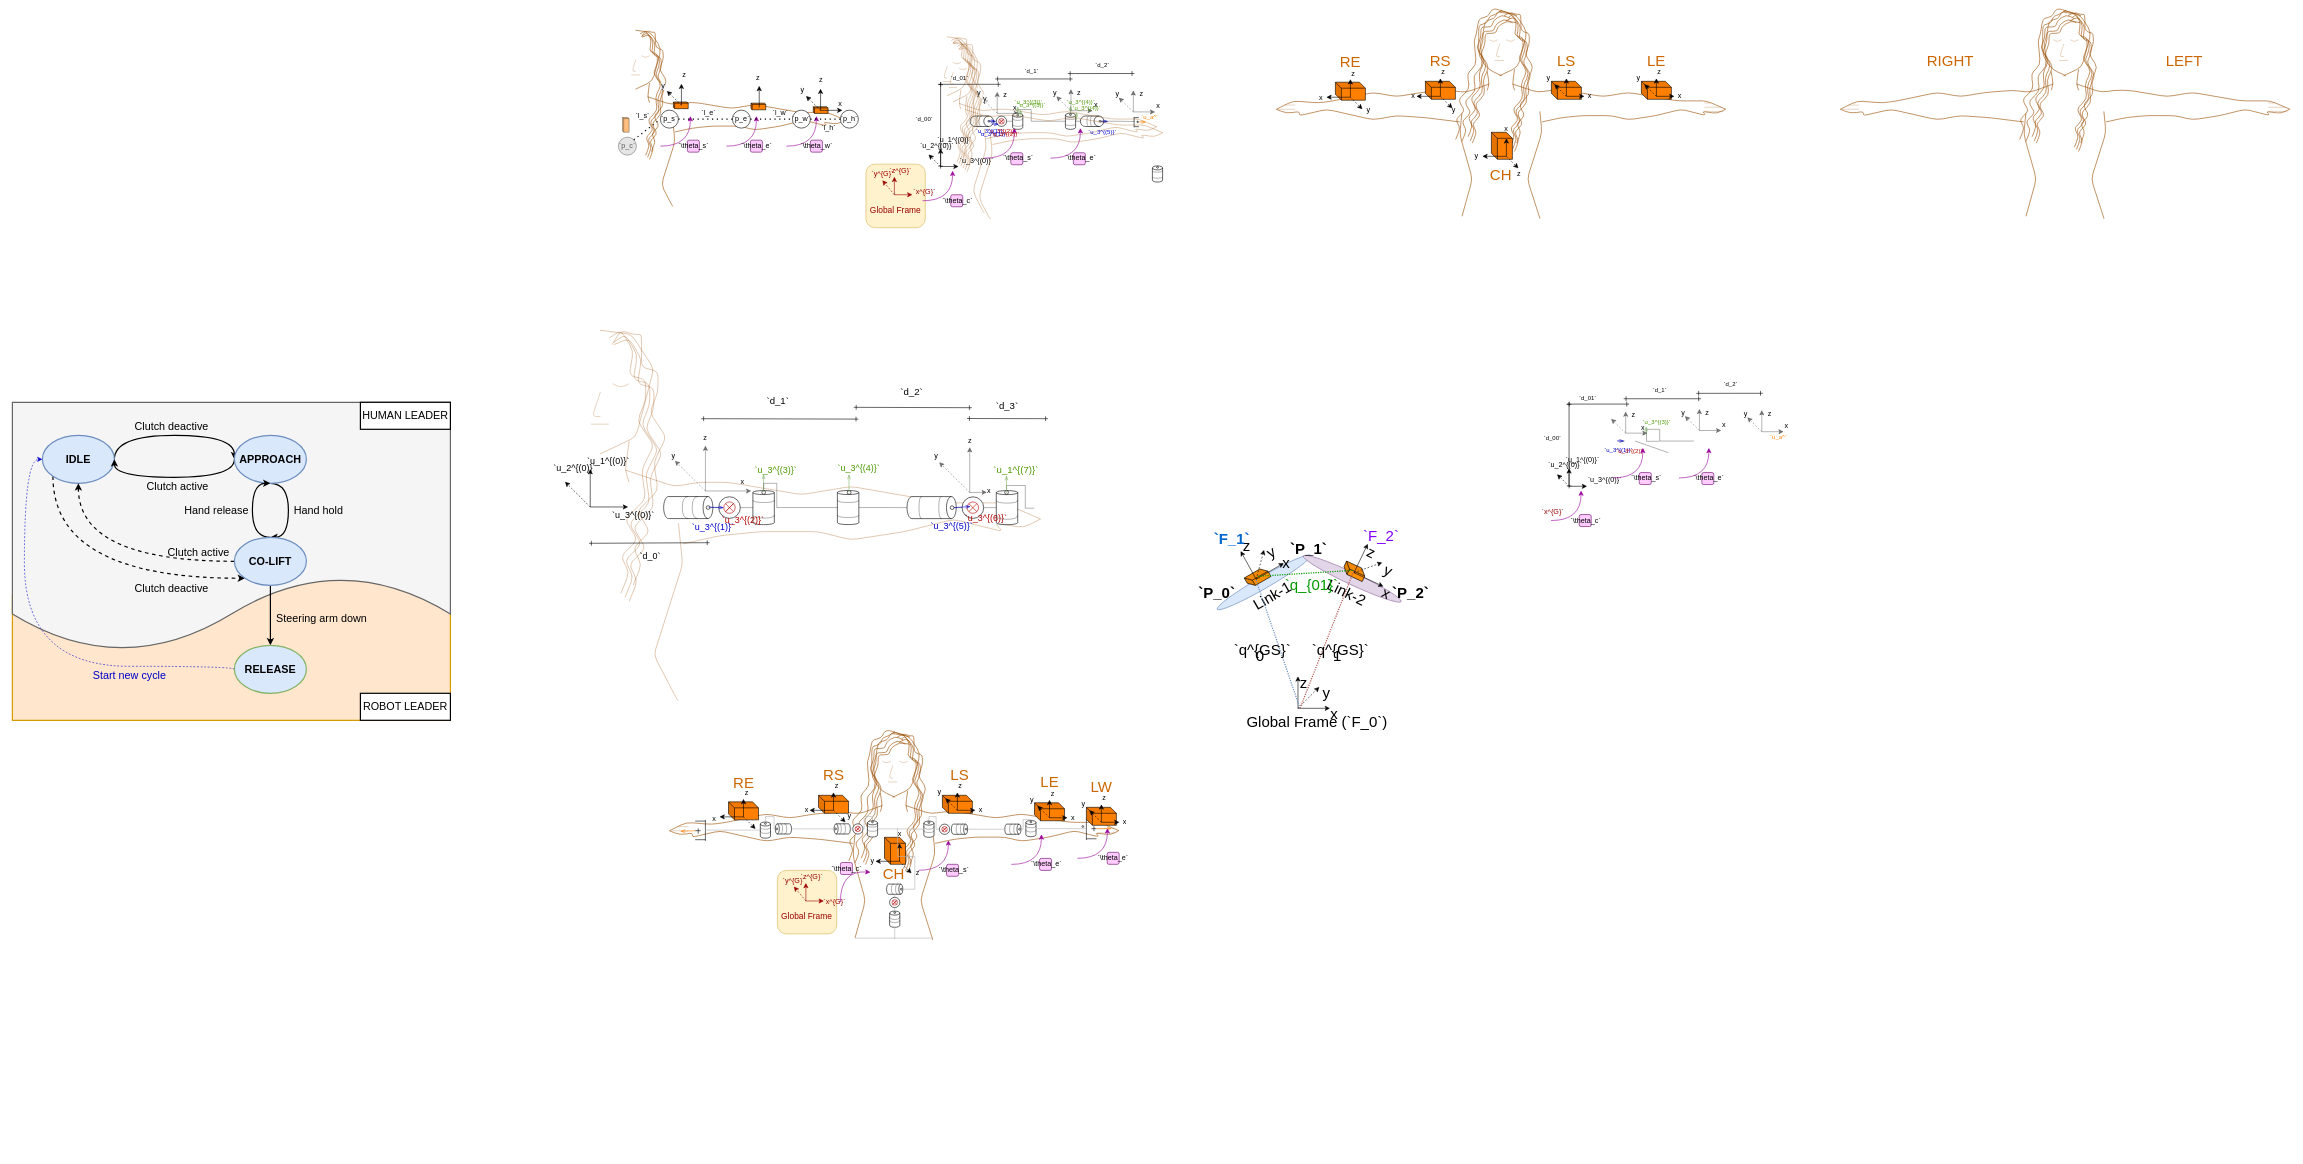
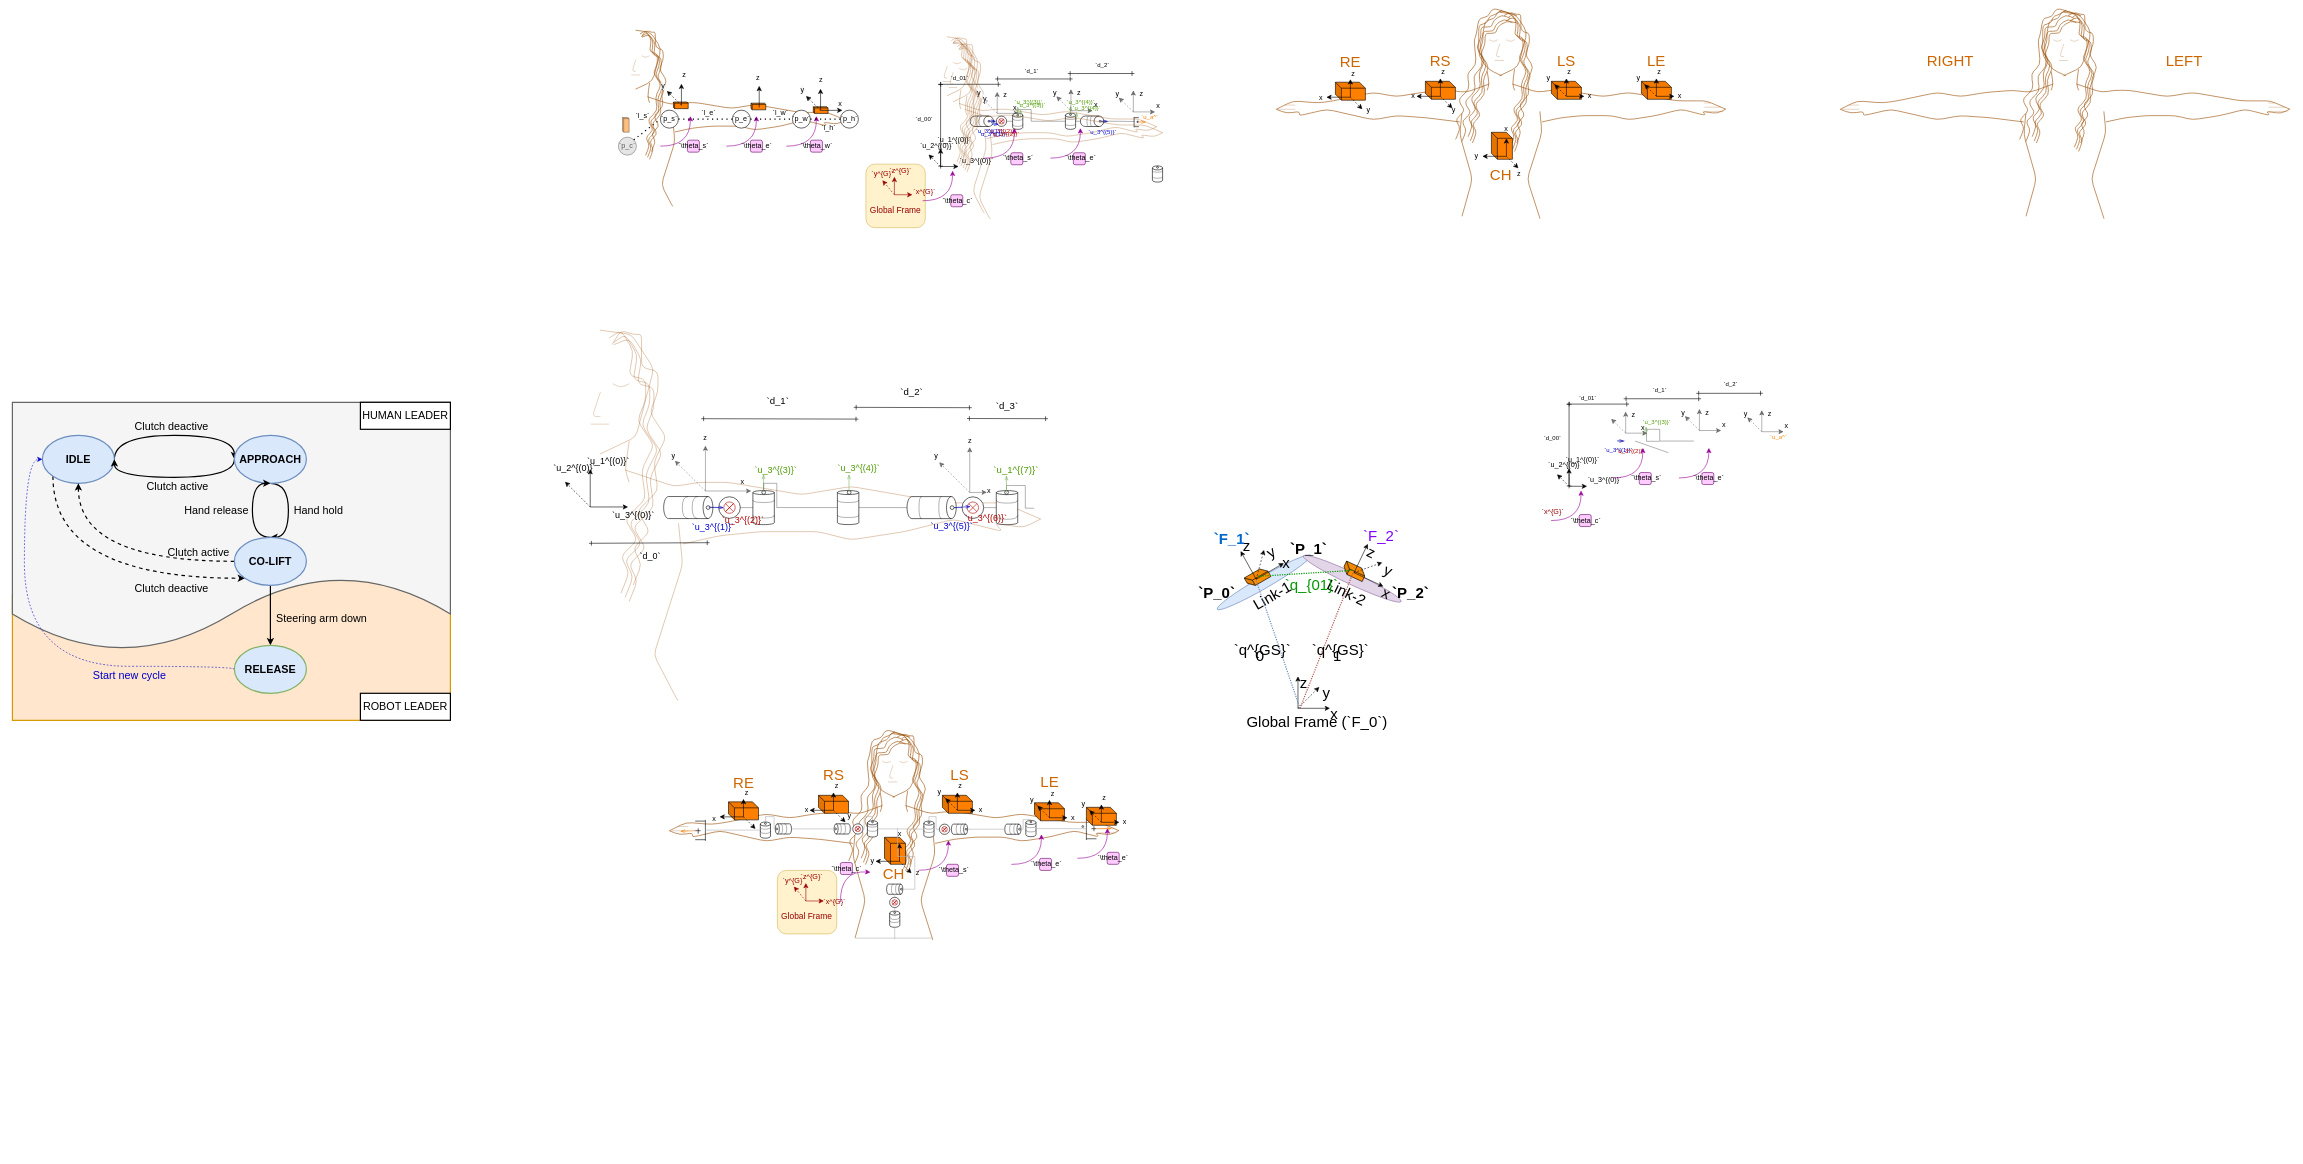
(1101, 786) -> none
